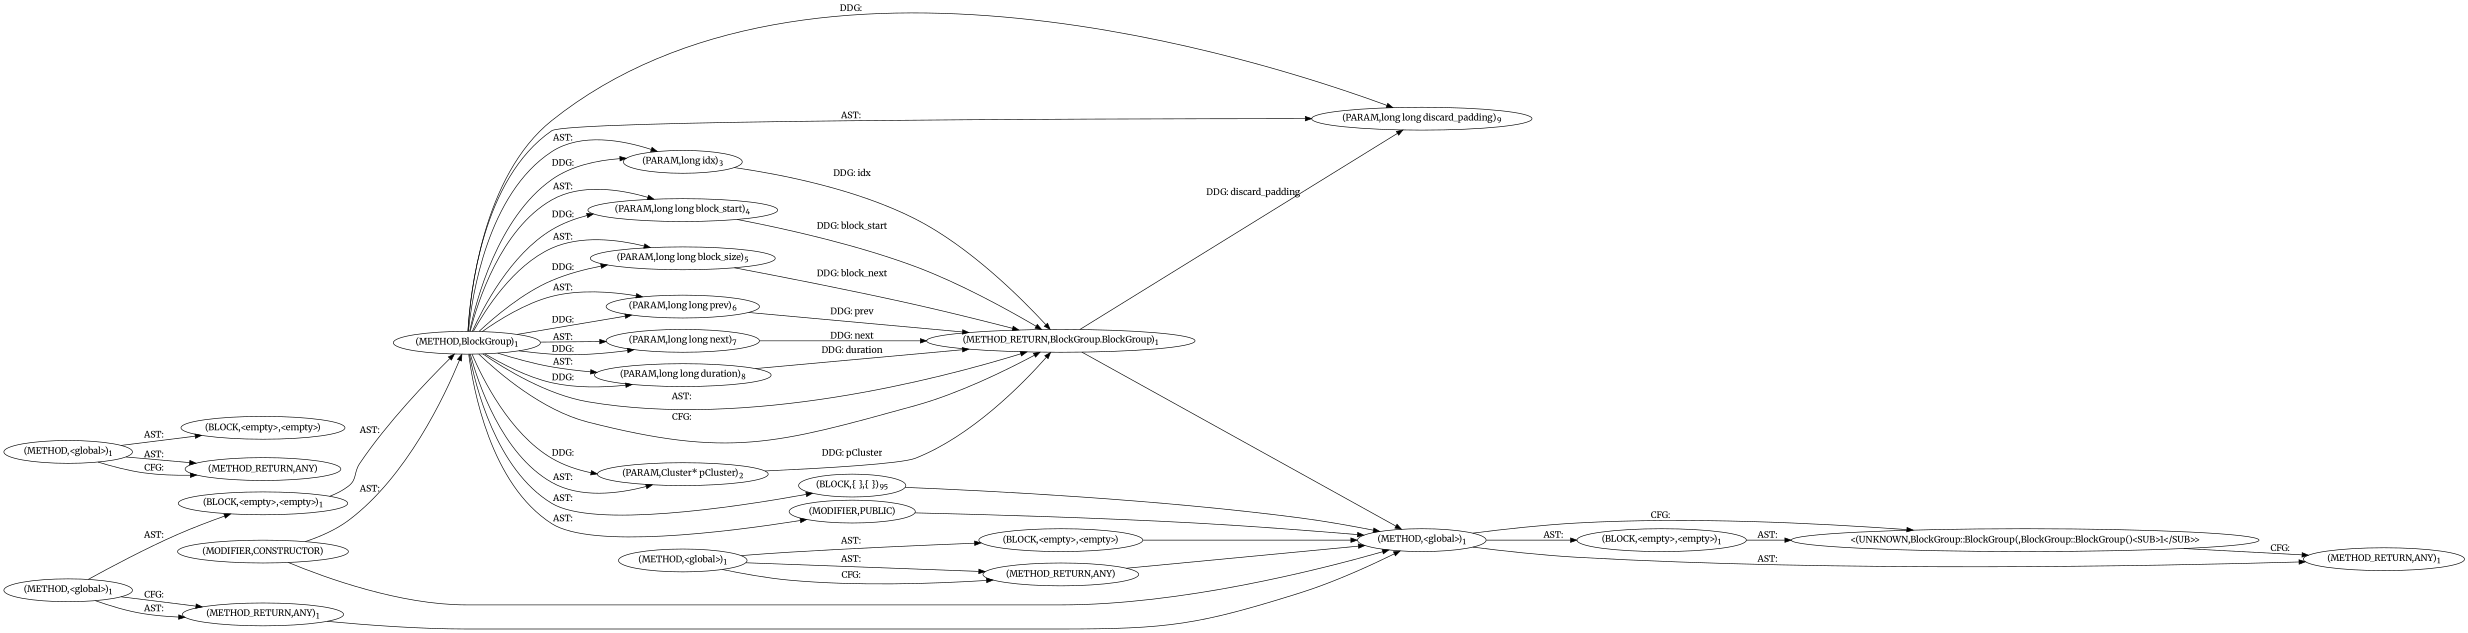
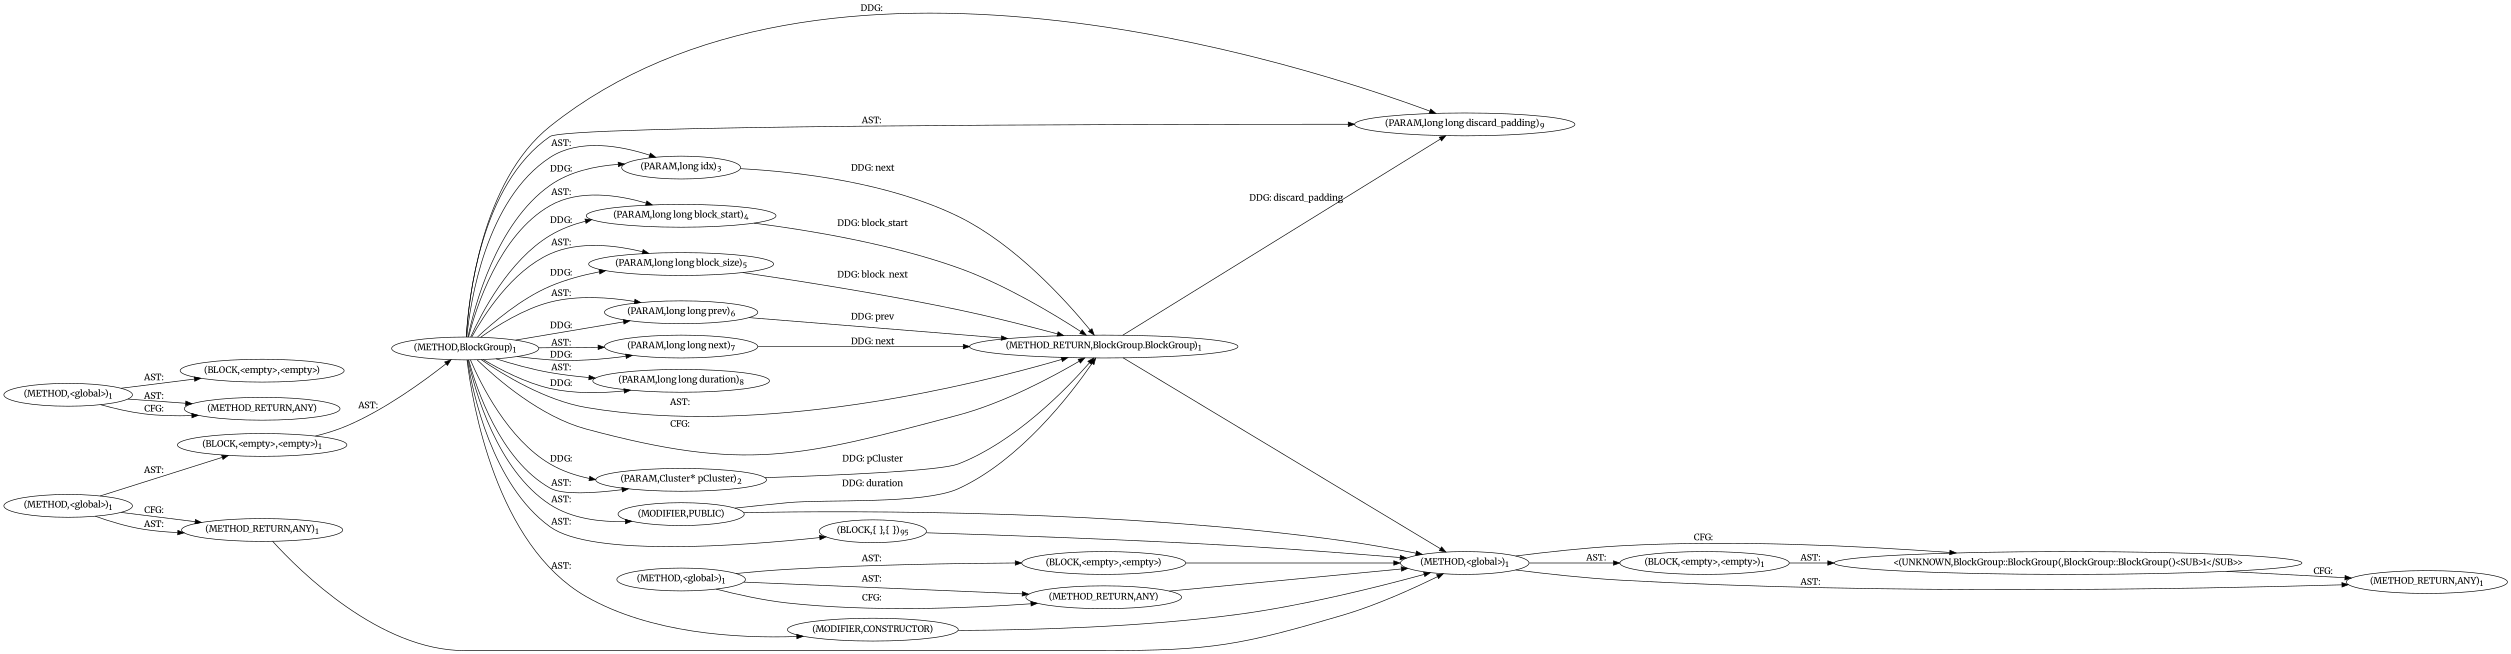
(852, 174) -> (873, 169)
(859, 359) -> (939, 494)
(400, 467) -> (564, 580)
